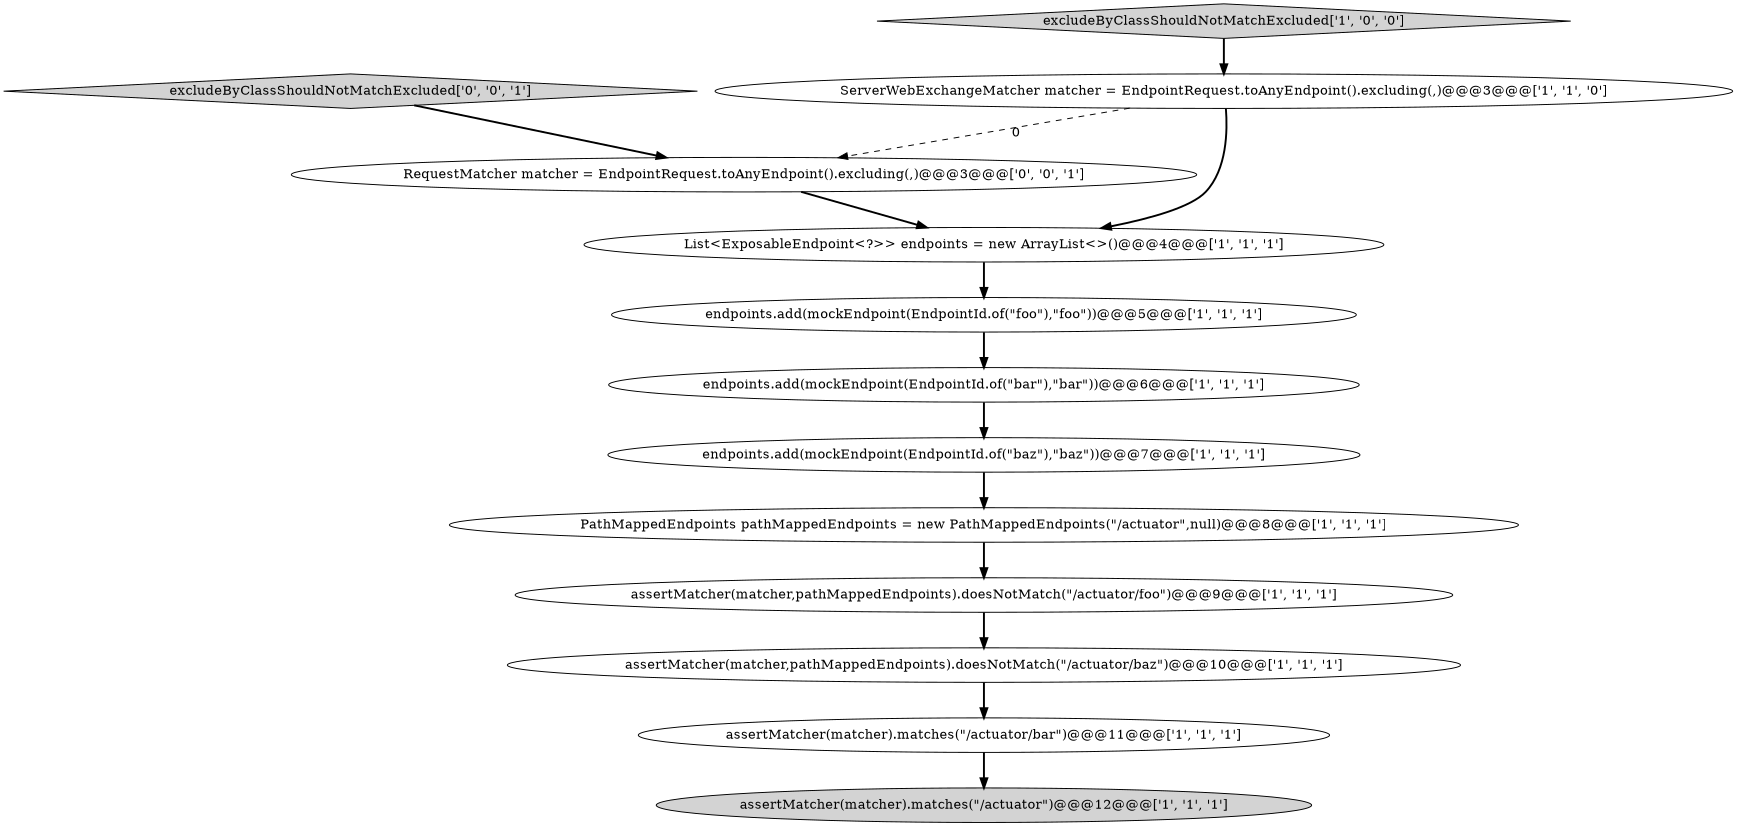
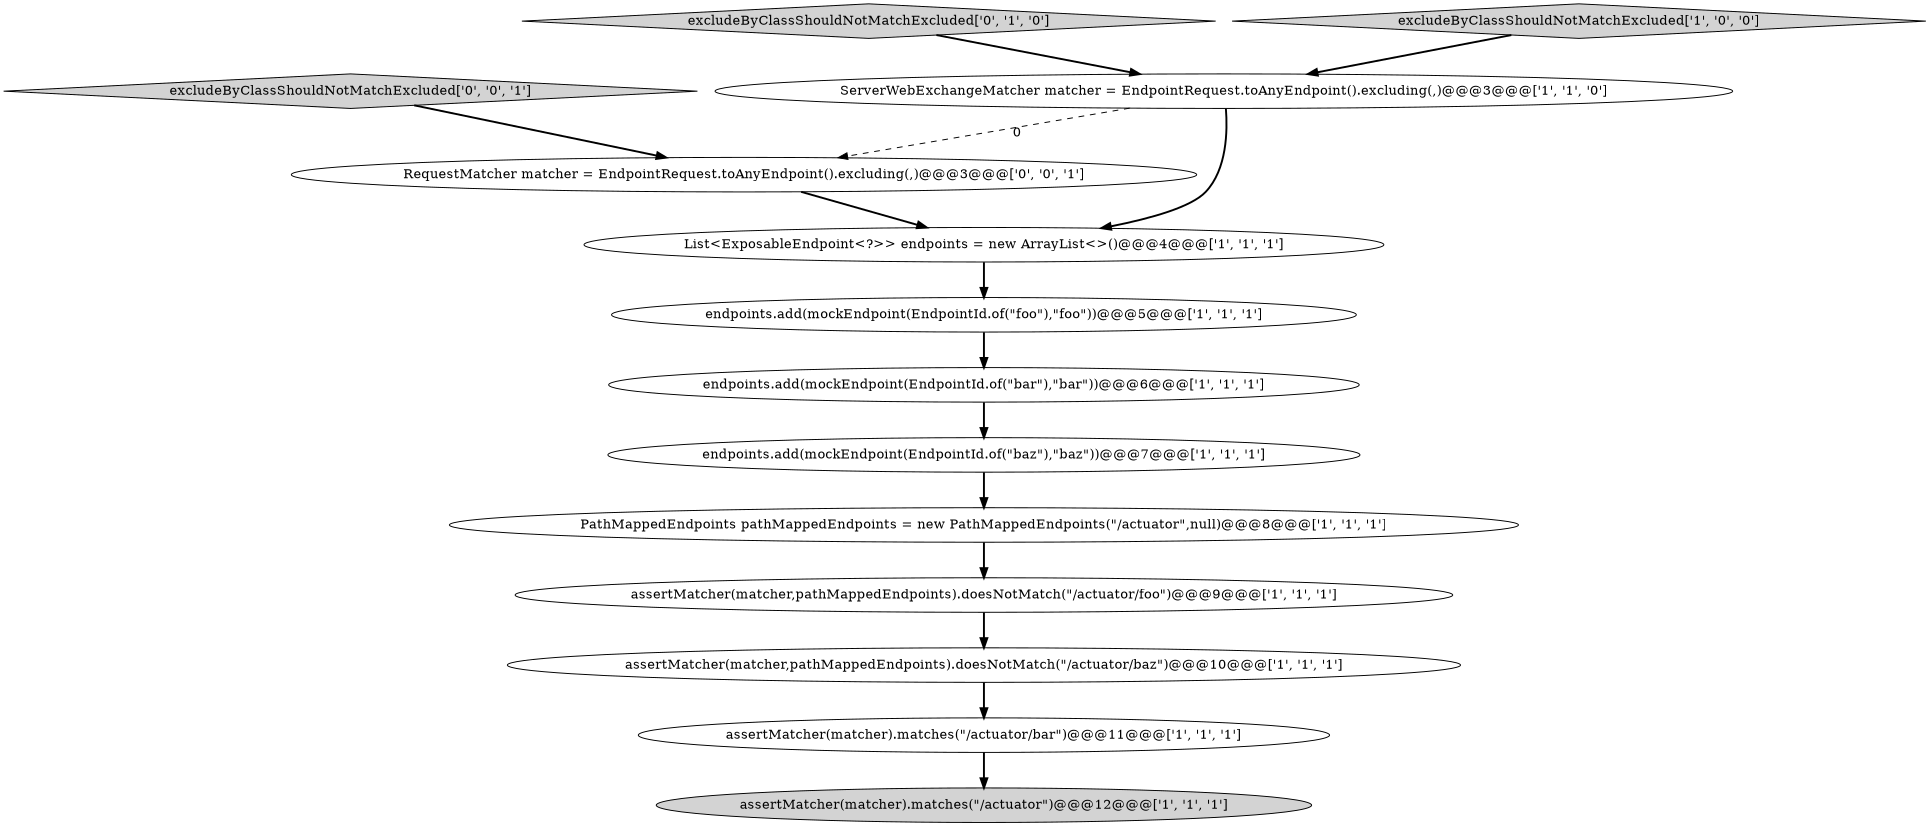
none -> (869, 21)
